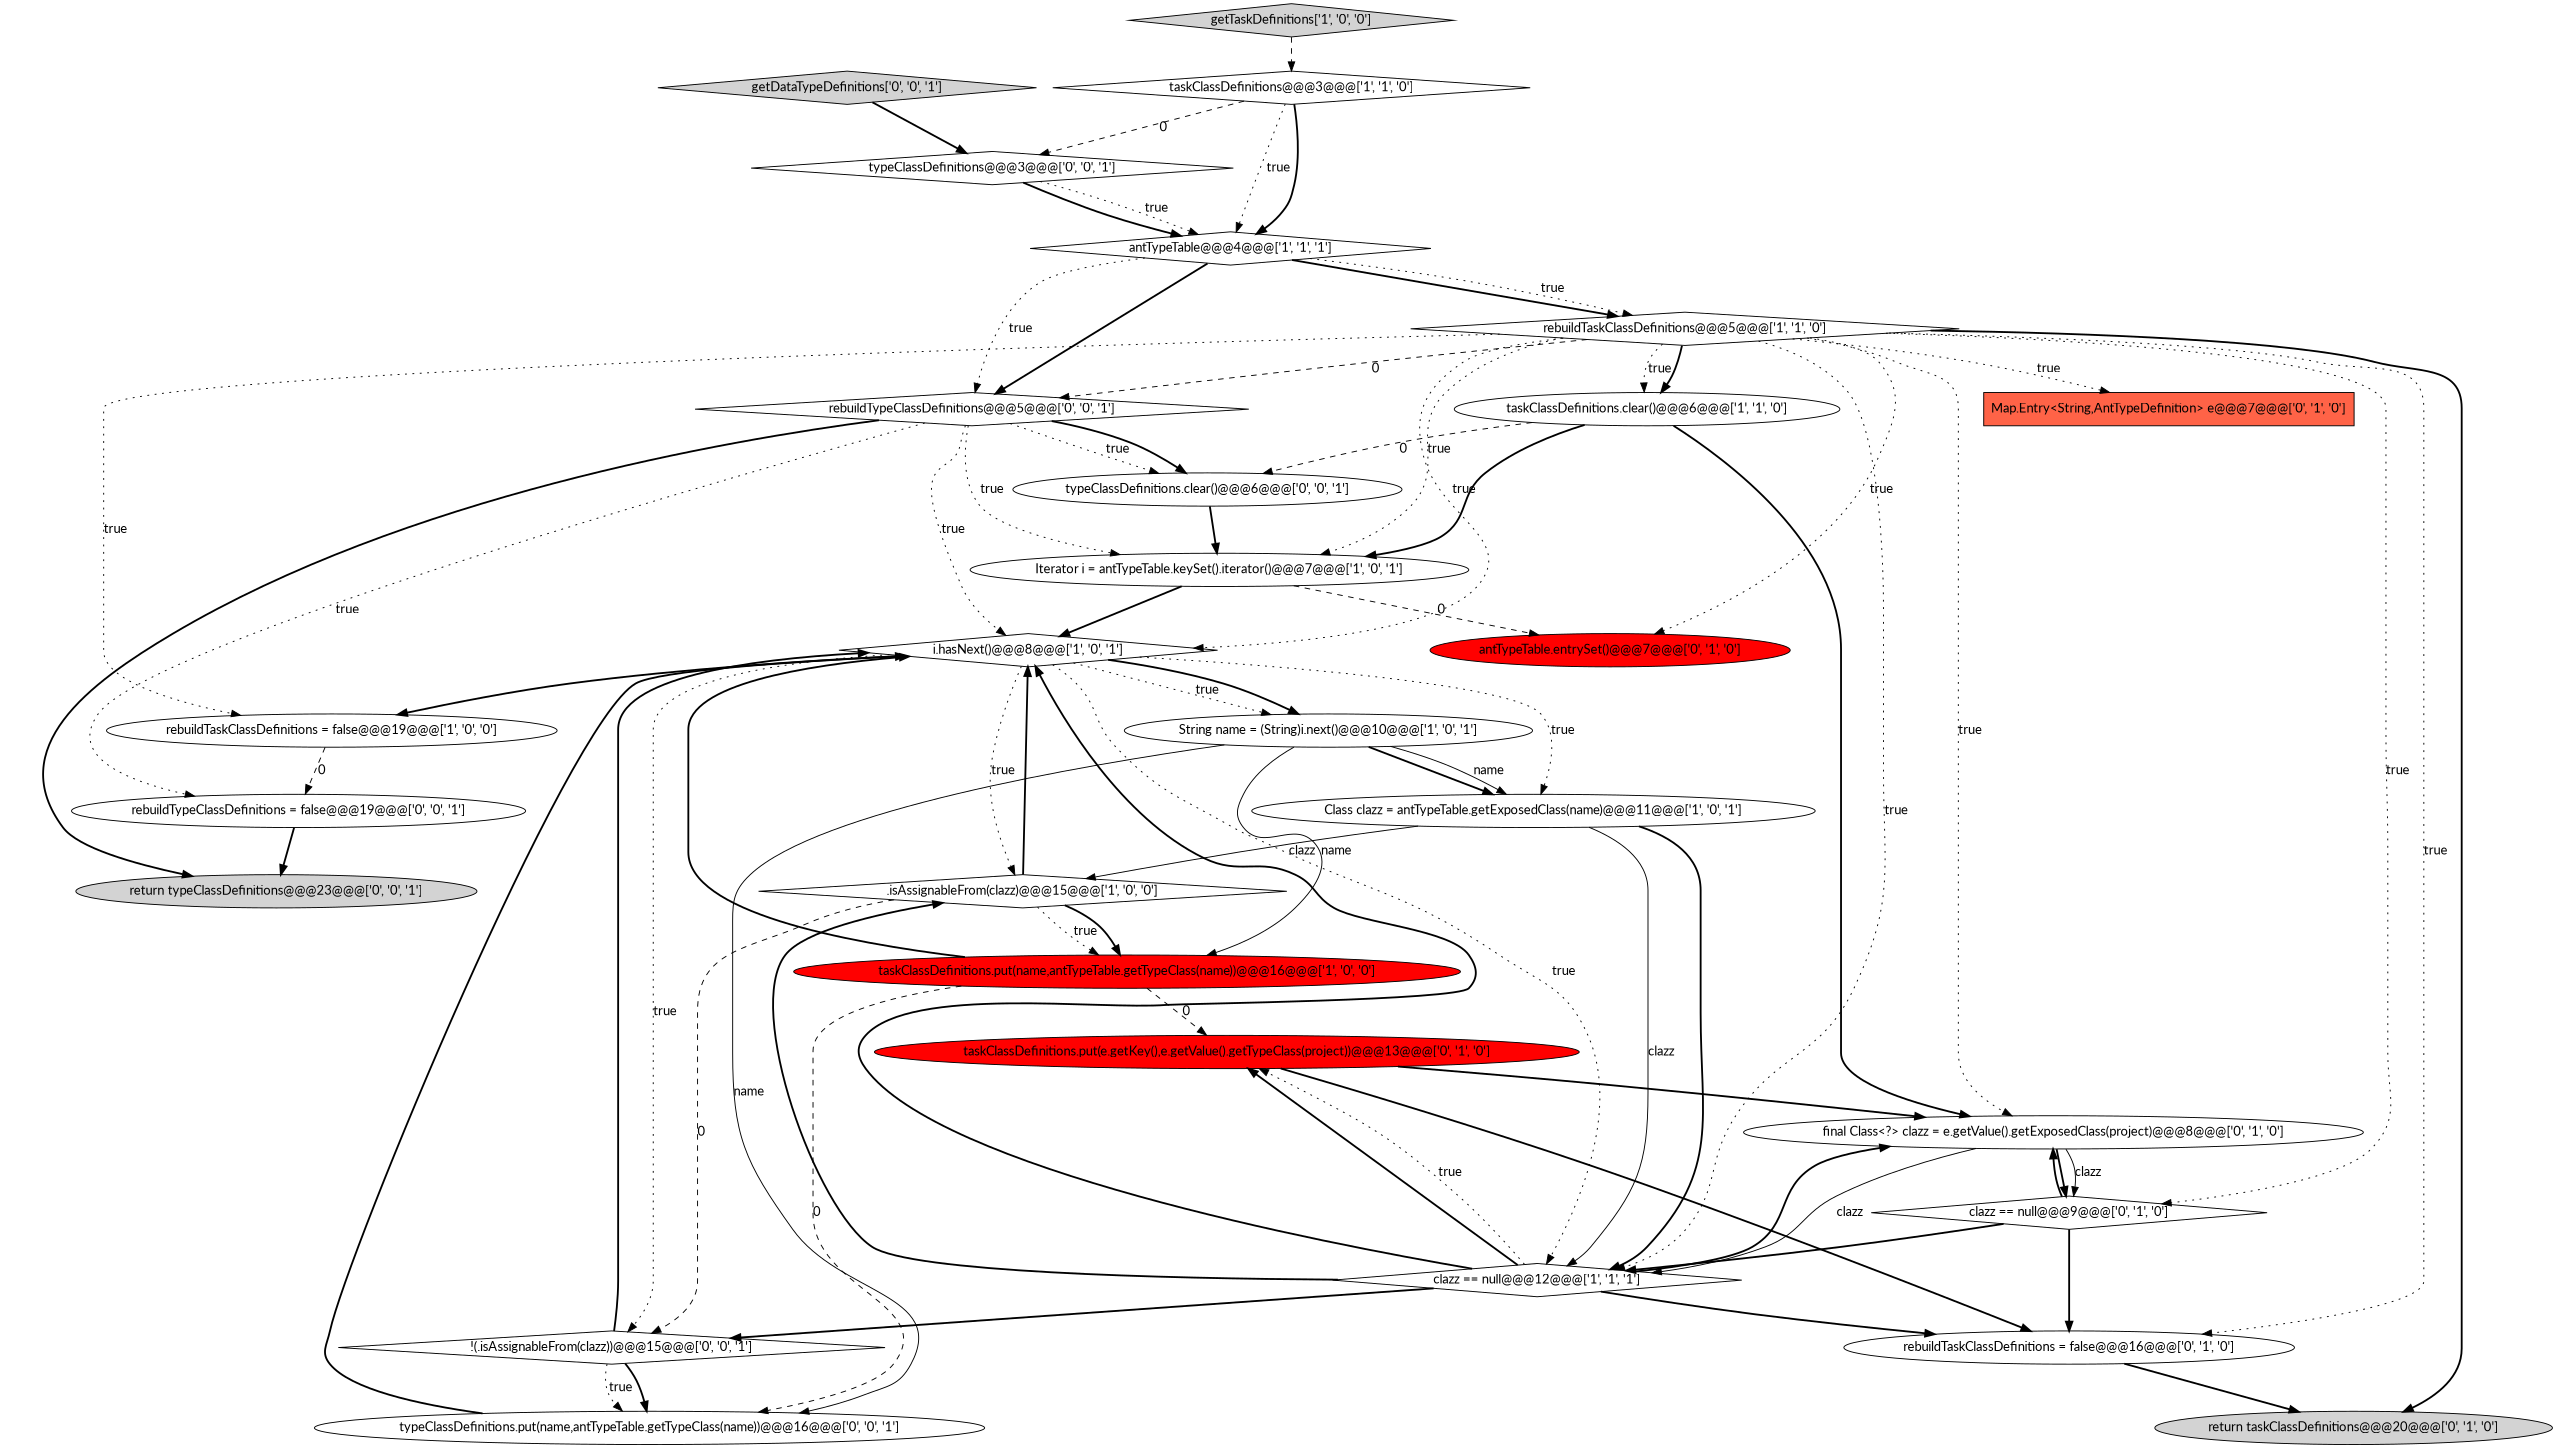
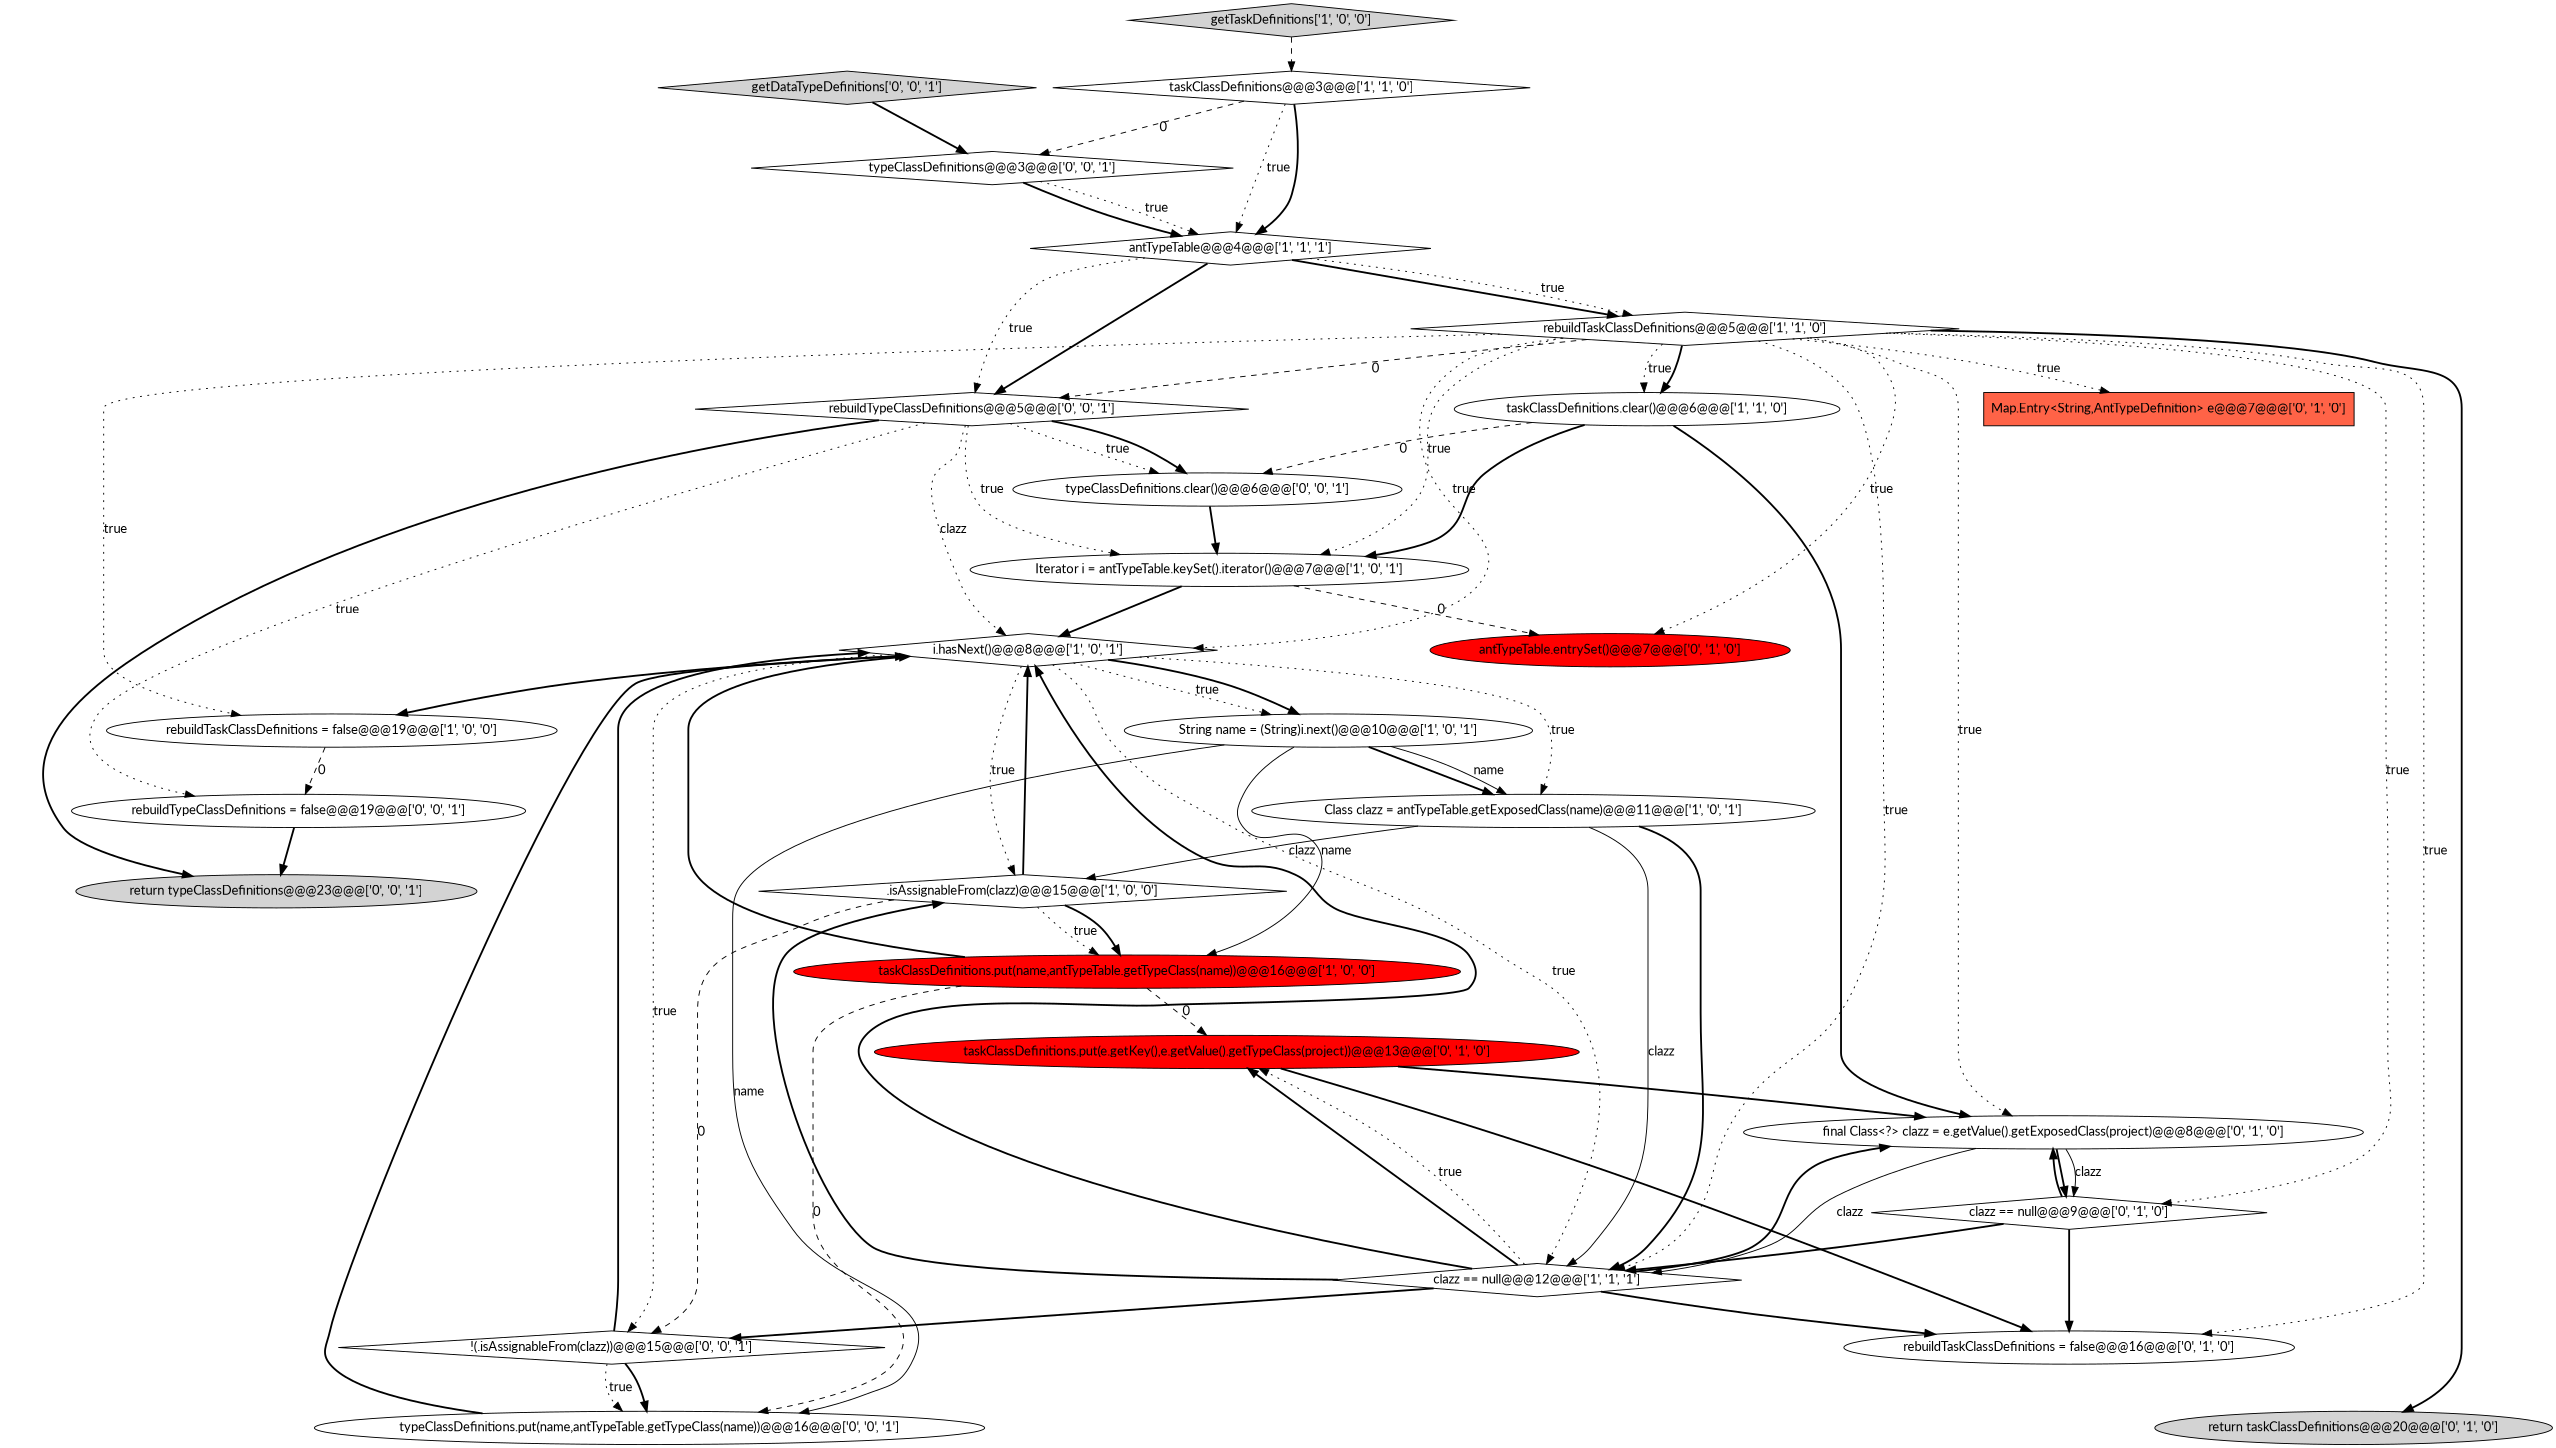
(953, 530) -> (953, 530)
(2207, 1387) -> none
